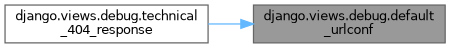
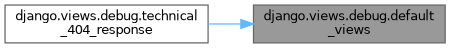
(349, 24) -> (349, 24)
